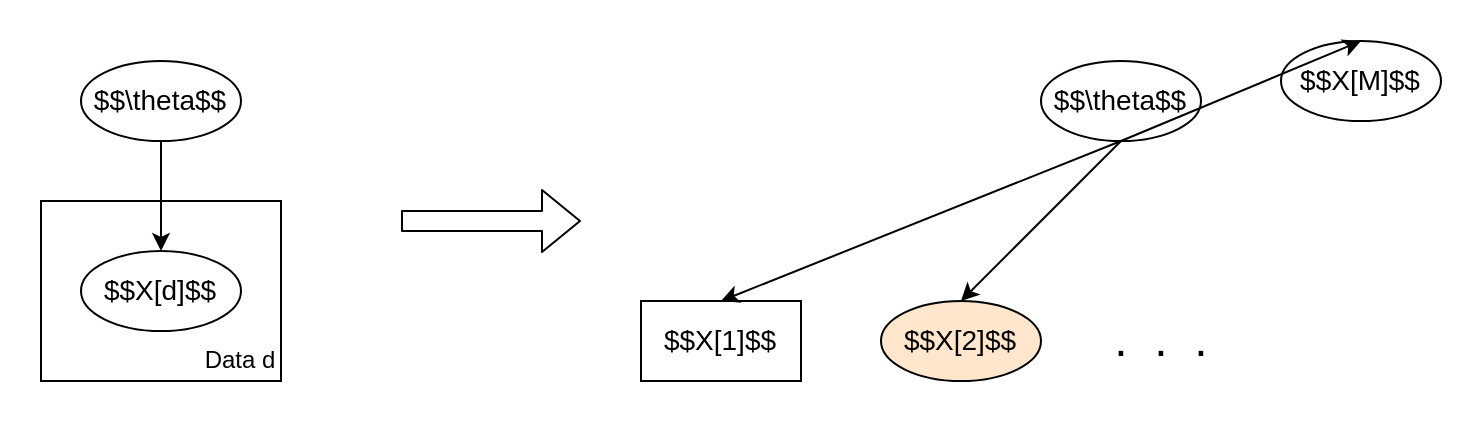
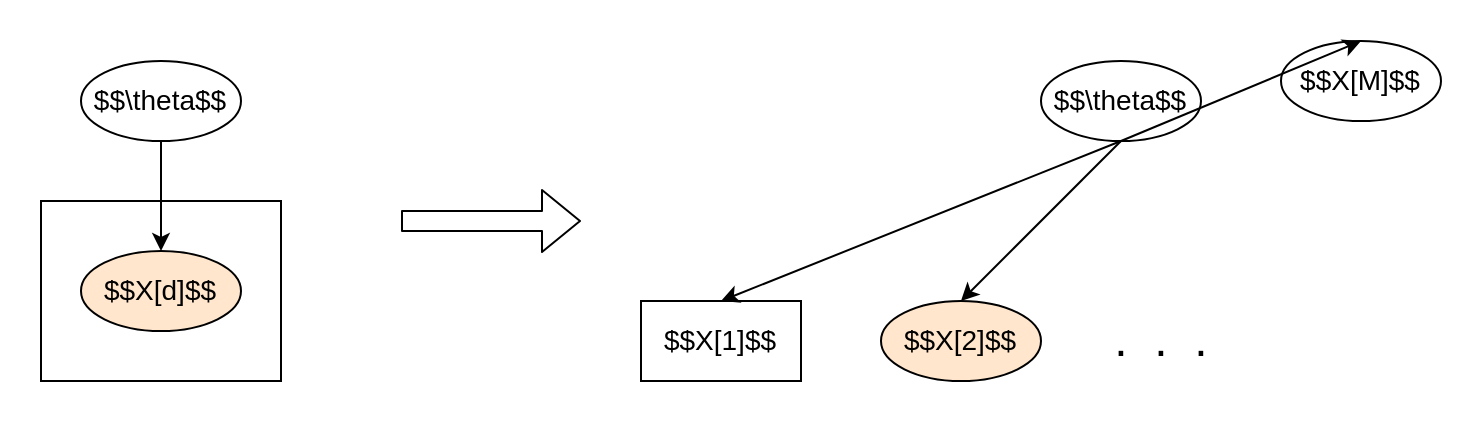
(161, 291) -> (161, 291)
(241, 361) -> none
